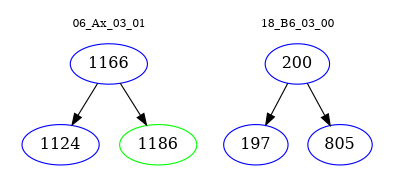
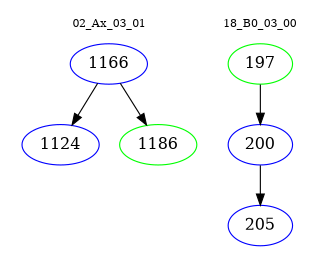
(109, 24) -> (109, 24)
(298, 24) -> (260, 24)
(279, 99) -> (260, 99)
(256, 145) -> (260, 64)
(340, 145) -> (260, 226)
